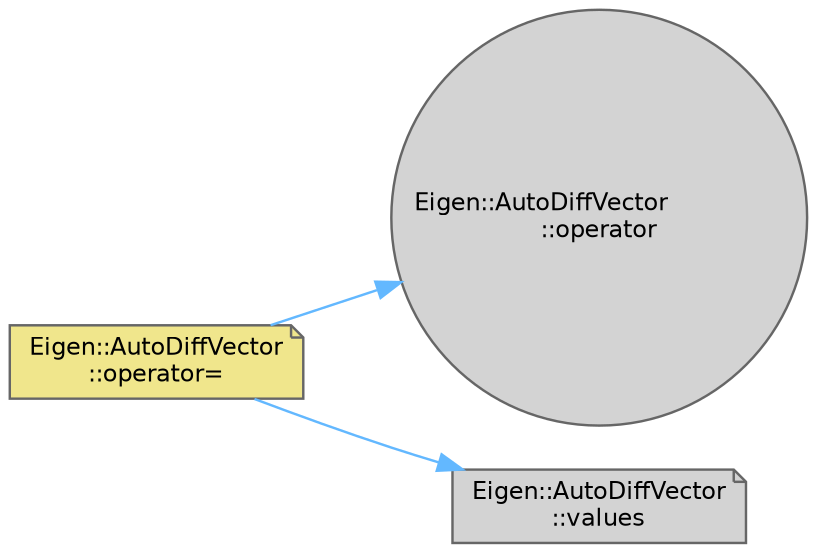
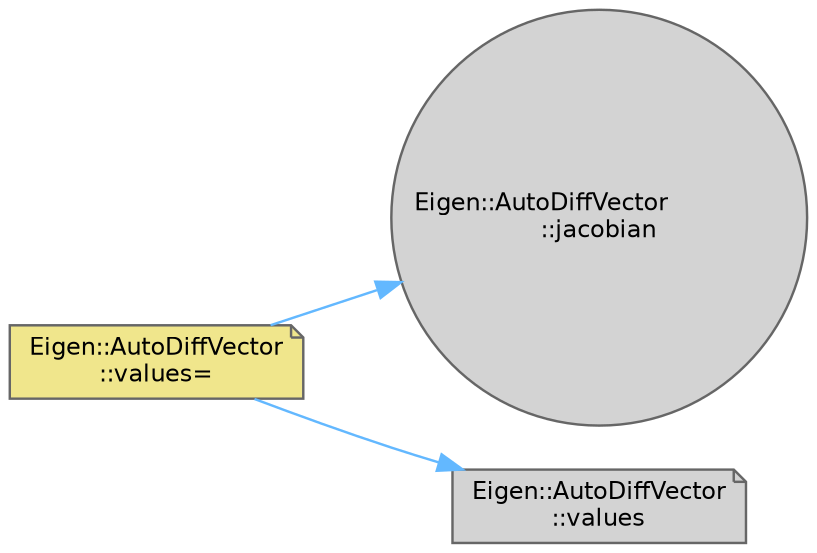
(599, 218) -> (599, 218)
(157, 362) -> (157, 362)
